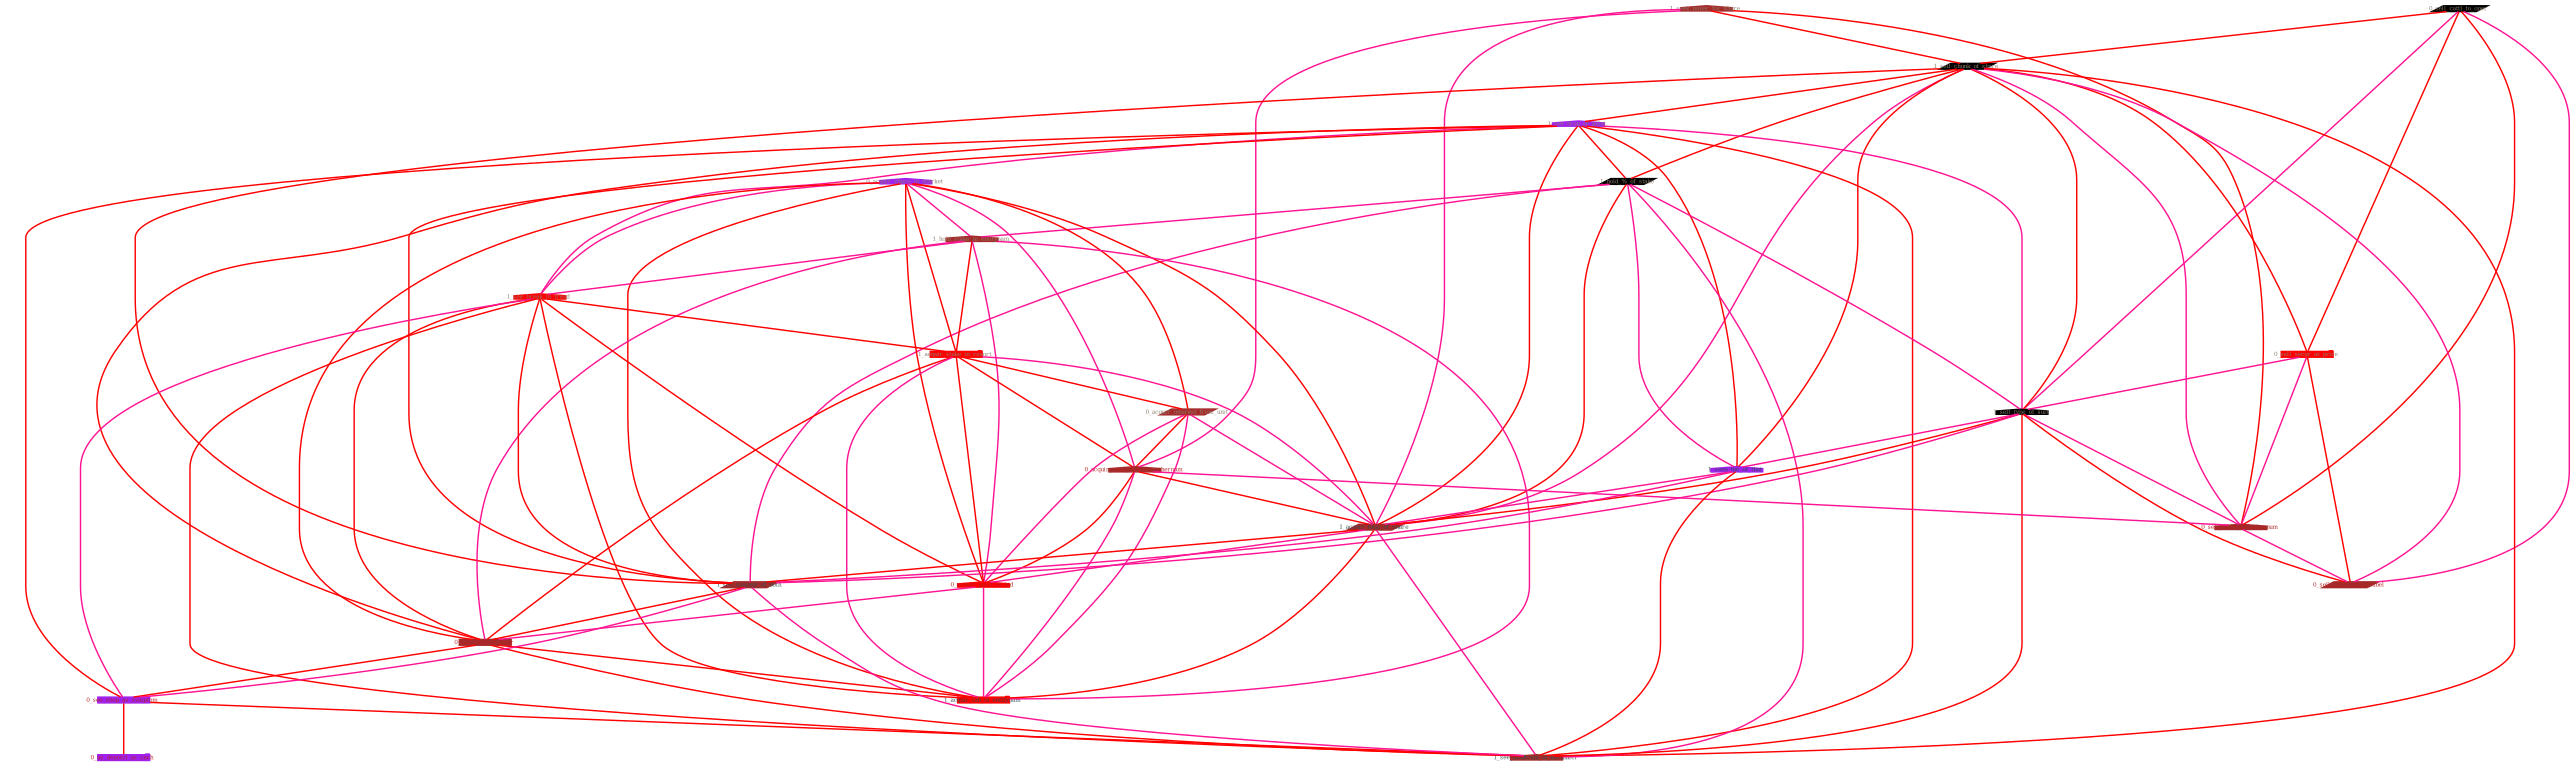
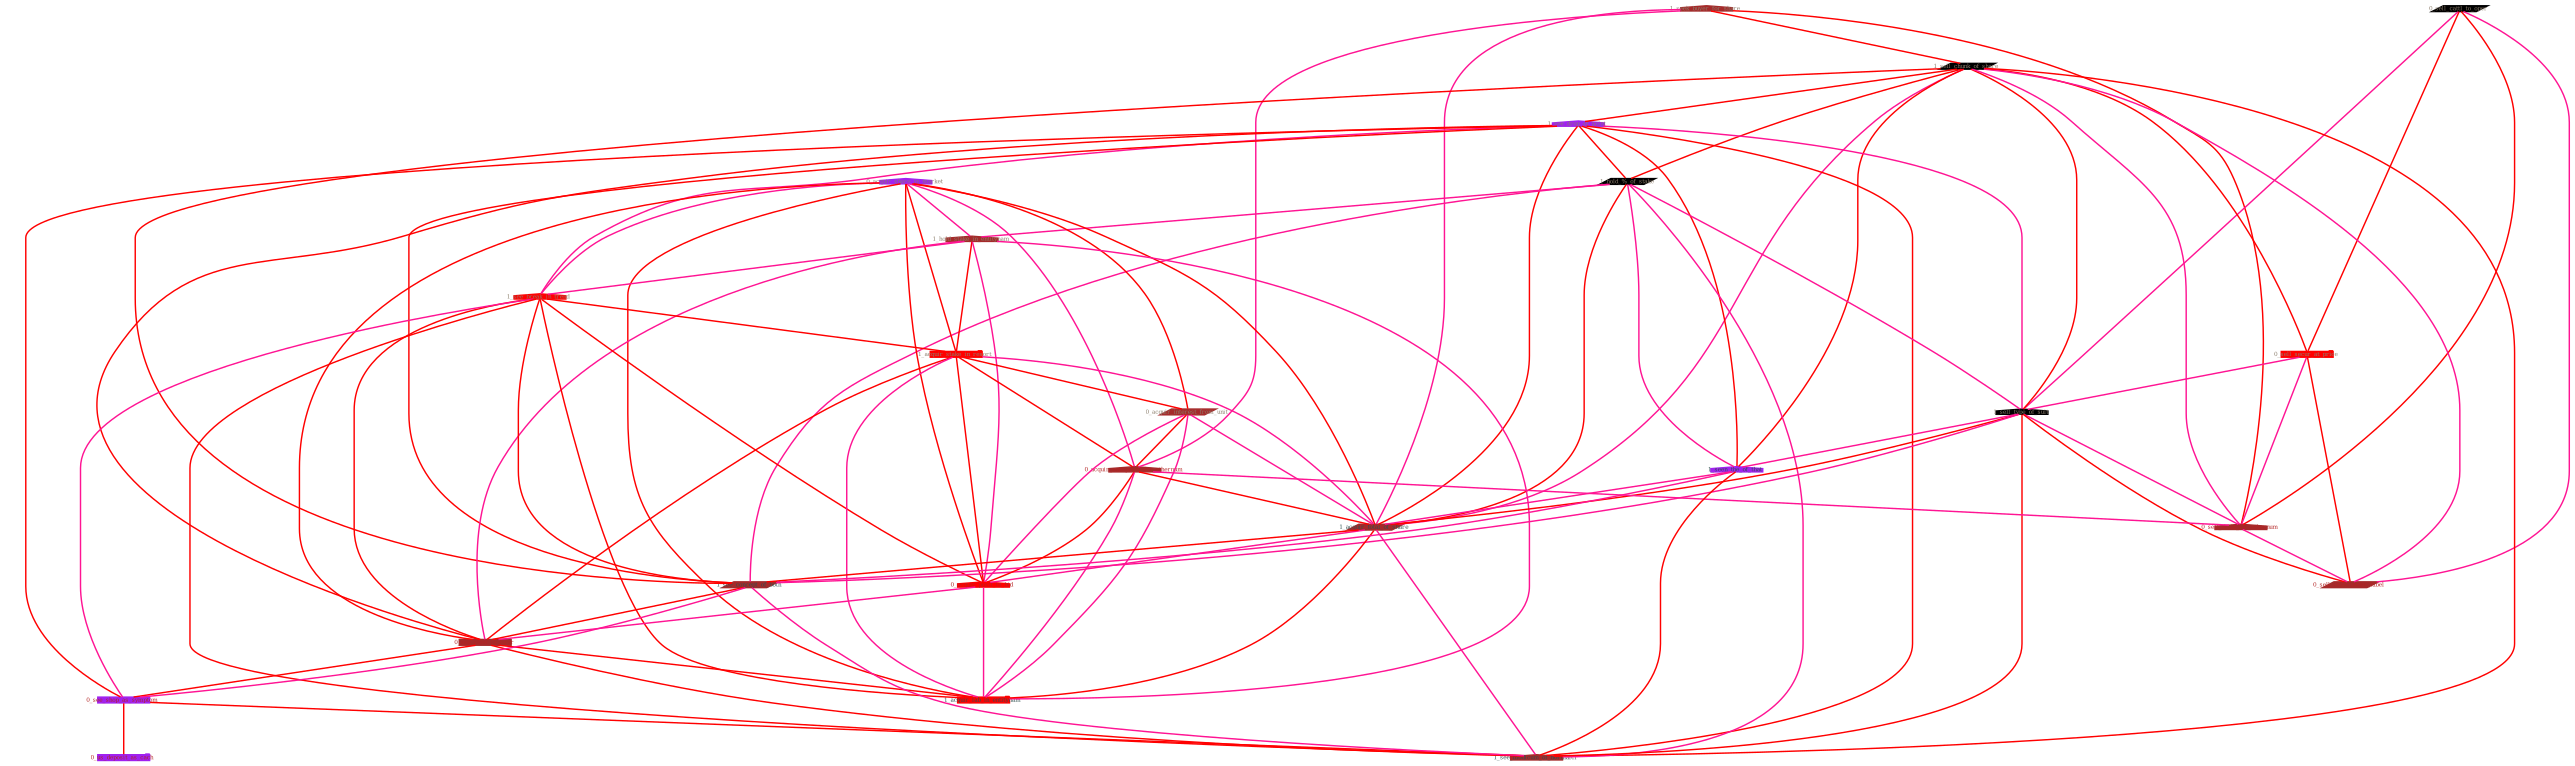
(2213, 37) -> none
